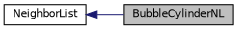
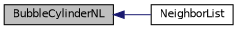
(110, 15) -> (138, 15)
